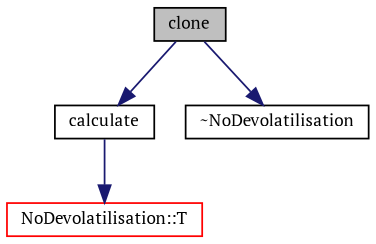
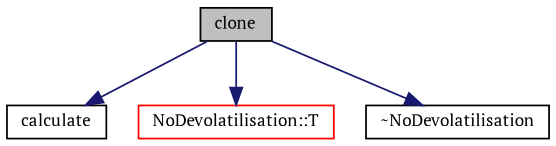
(105, 162) -> (236, 64)
